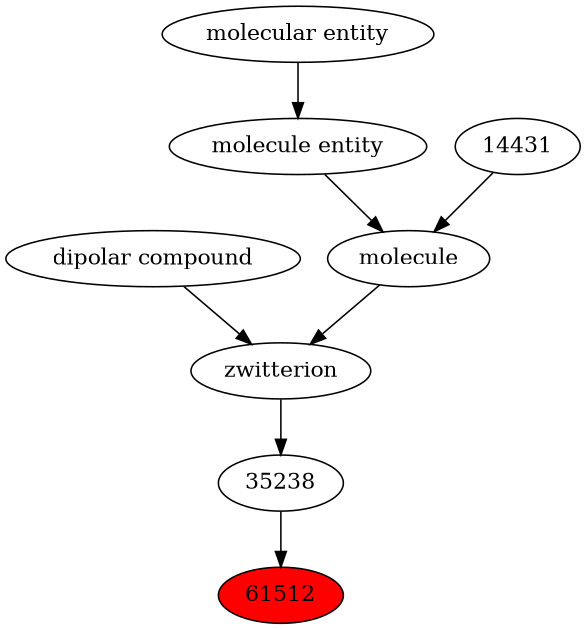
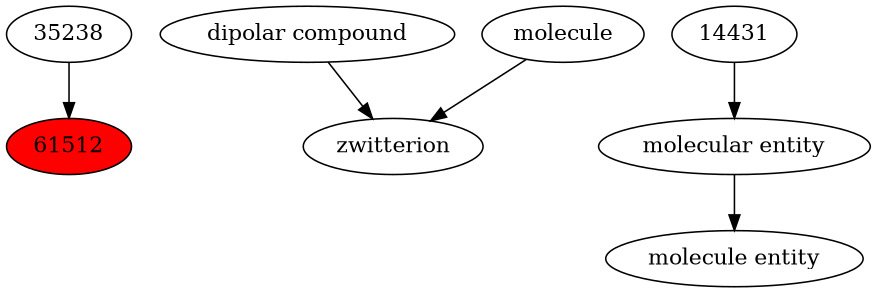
(469, 197) -> (734, 83)
(348, 198) -> none
(281, 419) -> none
